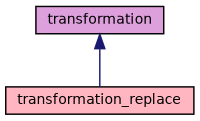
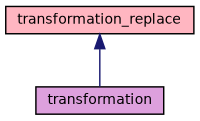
(100, 68) -> (100, 68)
